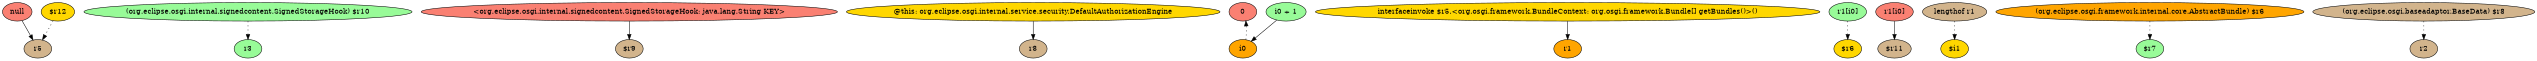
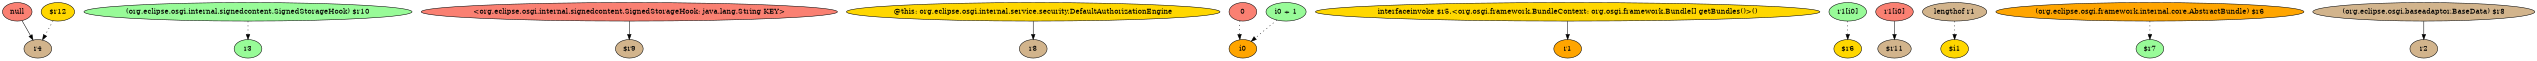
(2424, 28) -> (2424, 28)
(1266, 29) -> (1266, 29)
(1246, 33) -> (1239, 28)
(38, 49) -> (38, 49)
